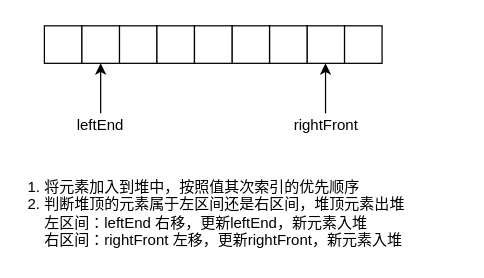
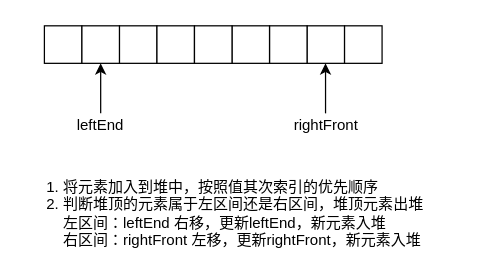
(241, 213) -> (260, 213)
